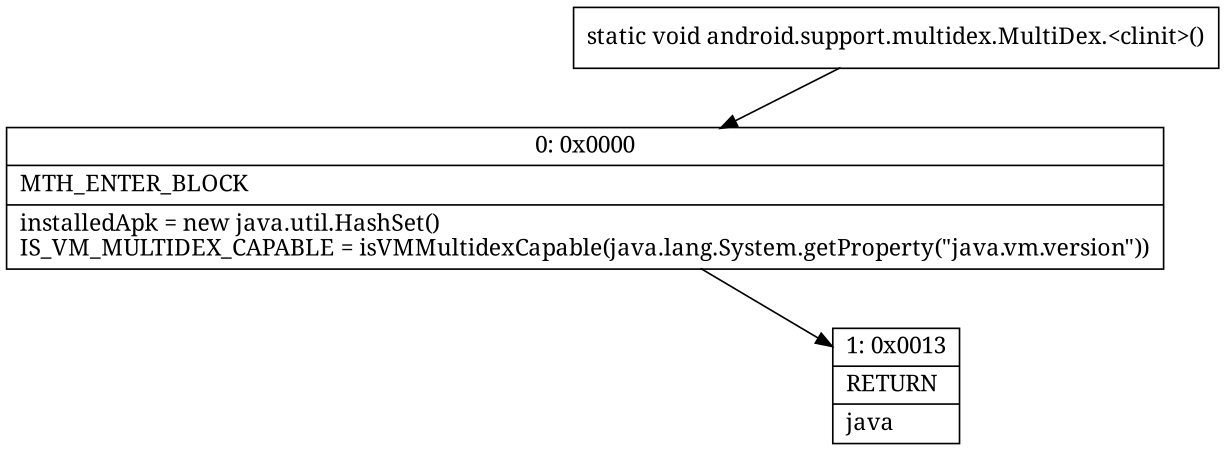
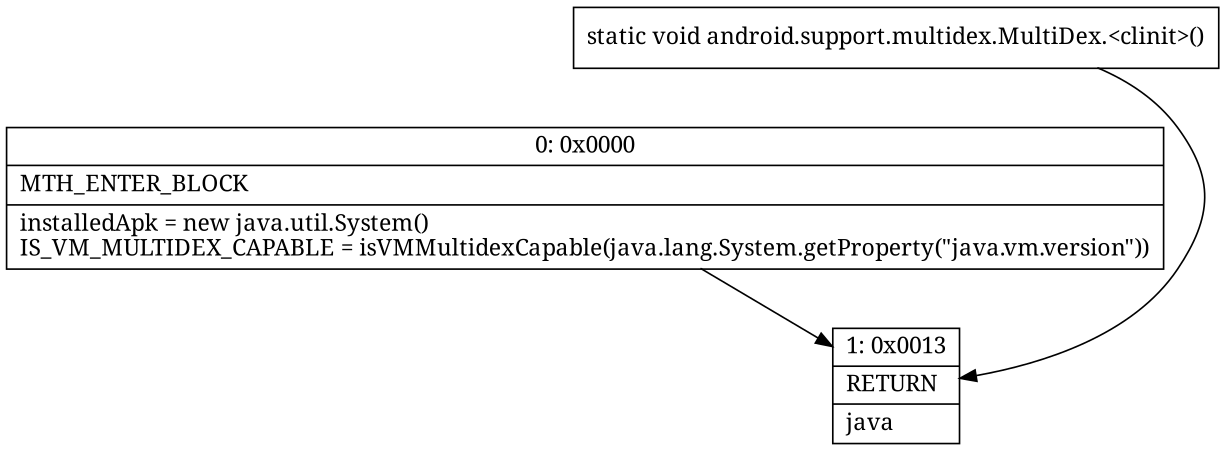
(788, 94) -> (1183, 260)
(230, 224) -> (225, 224)
